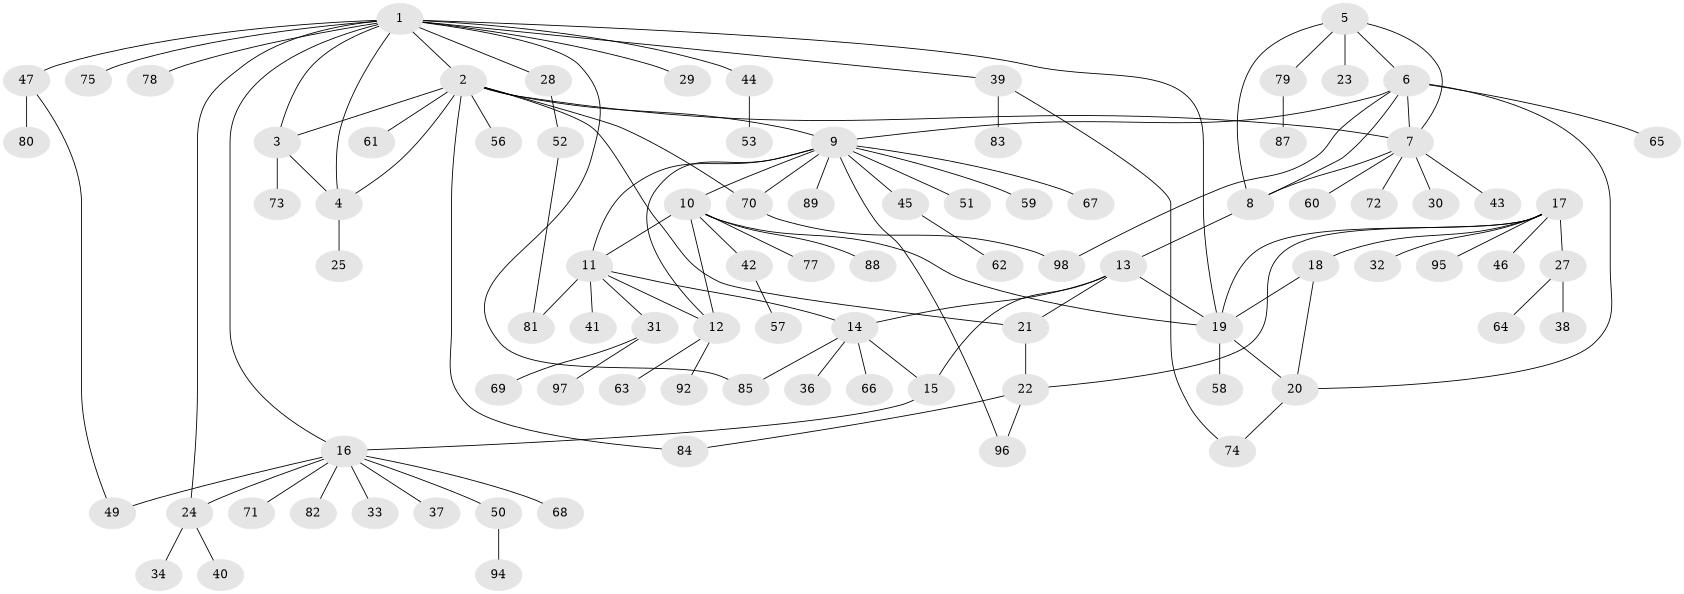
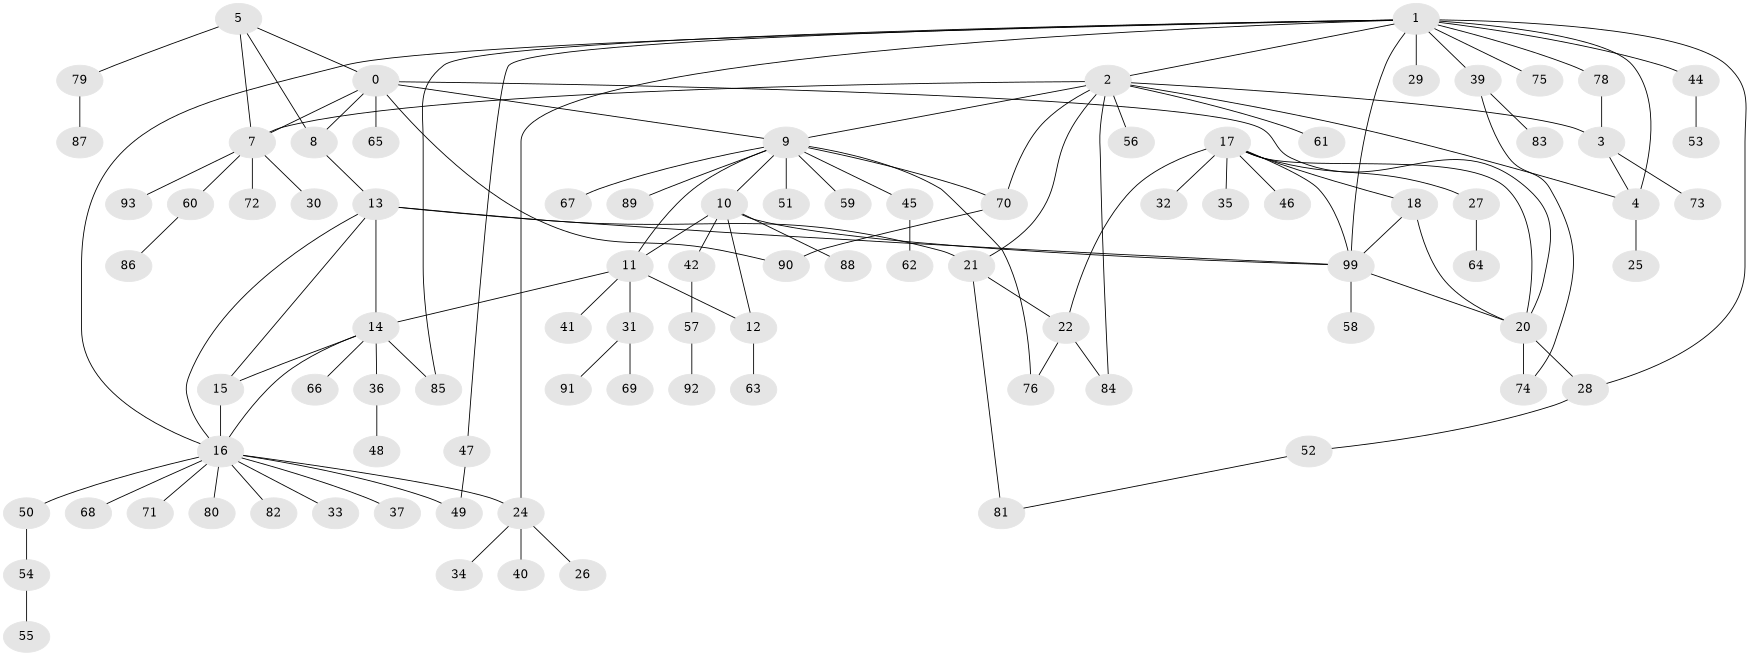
(315, 63) -> (1602, 112)
(1345, 81) -> none
(1407, 81) -> (376, 81)
(27, 112) -> (216, 482)
none -> (1443, 168)
(1330, 173) -> none
(664, 181) -> none
(1498, 204) -> (129, 204)
none -> (129, 266)
(811, 266) -> none
(1062, 266) -> (786, 266)
(1439, 266) -> (1226, 204)
(560, 297) -> (987, 390)
none -> (236, 305)
(1220, 328) -> (1351, 266)
(1563, 328) -> none
(700, 359) -> (692, 359)
none -> (1554, 359)
none -> (283, 375)
(560, 390) -> (568, 390)
none -> (377, 451)
(1003, 451) -> (1031, 390)
(499, 575) -> (27, 575)
none -> (583, 575)
none -> (27, 637)
